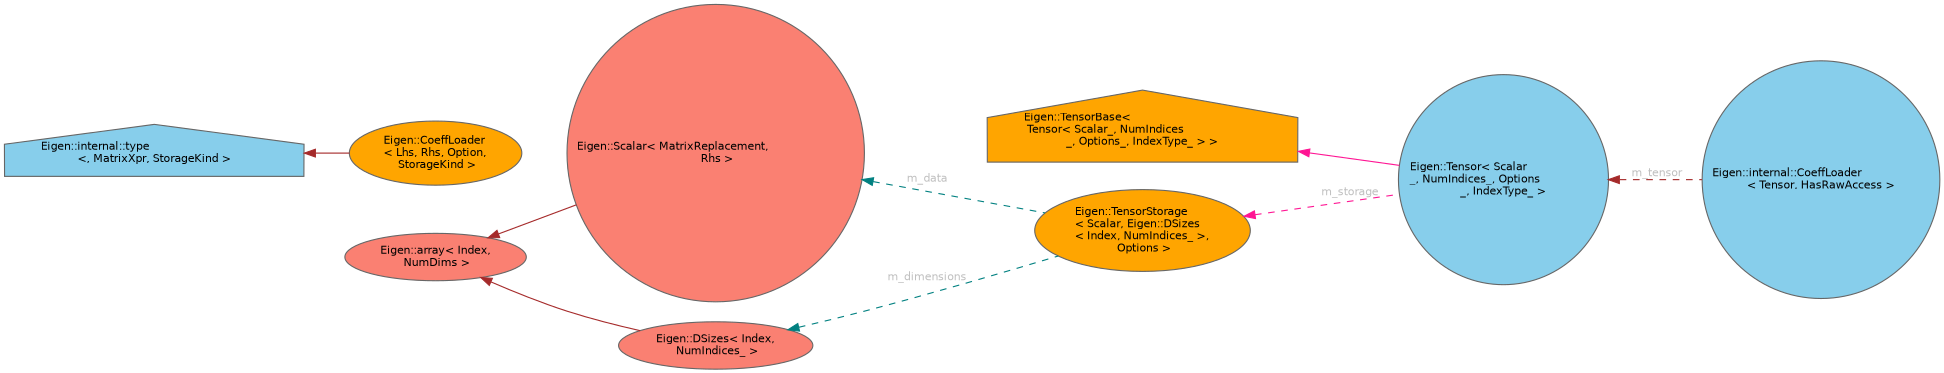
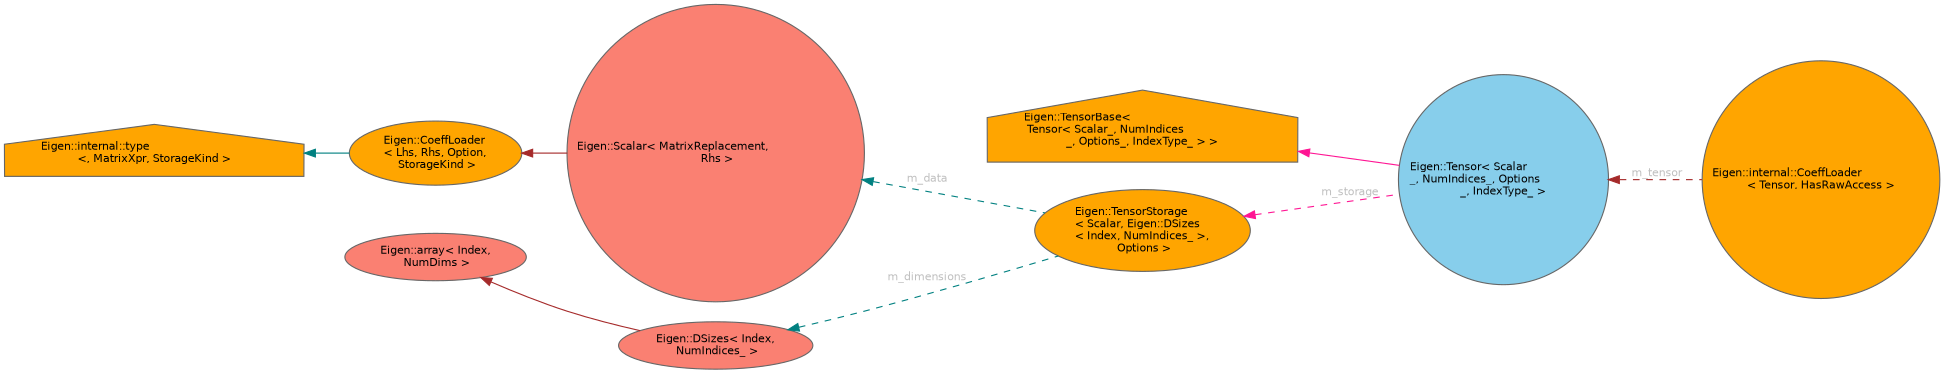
(154, 153) -> (154, 153)
(332, 153) -> (332, 153)
(1821, 180) -> (1821, 180)
(537, 219) -> (550, 153)
